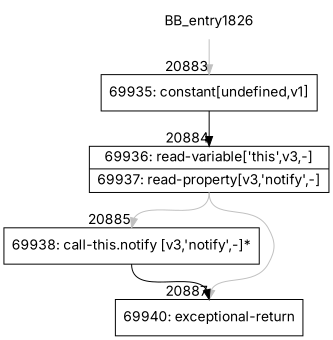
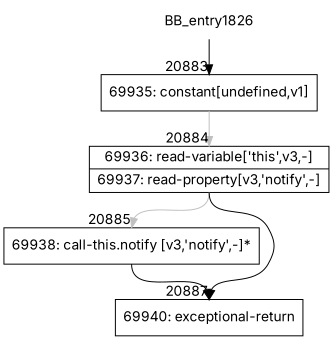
(209, 52) -> (209, 52)
(209, 124) -> (209, 124)
(273, 241) -> (273, 241)
